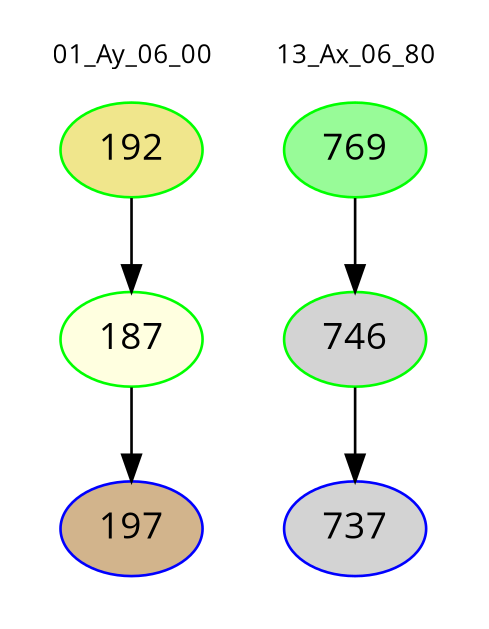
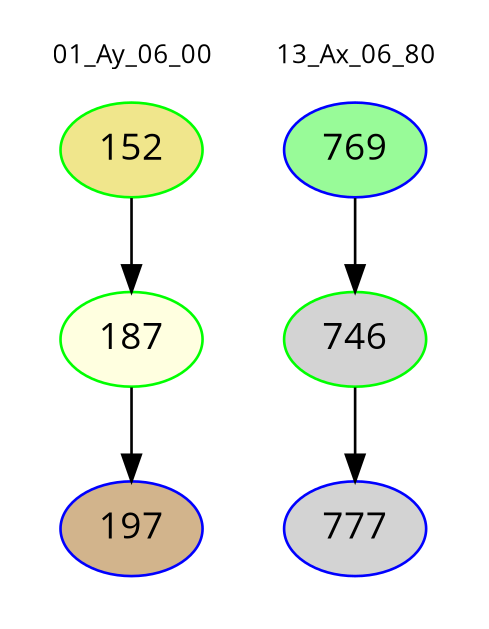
(132, 150) -> (132, 150)
(355, 150) -> (355, 150)
(355, 529) -> (355, 529)
